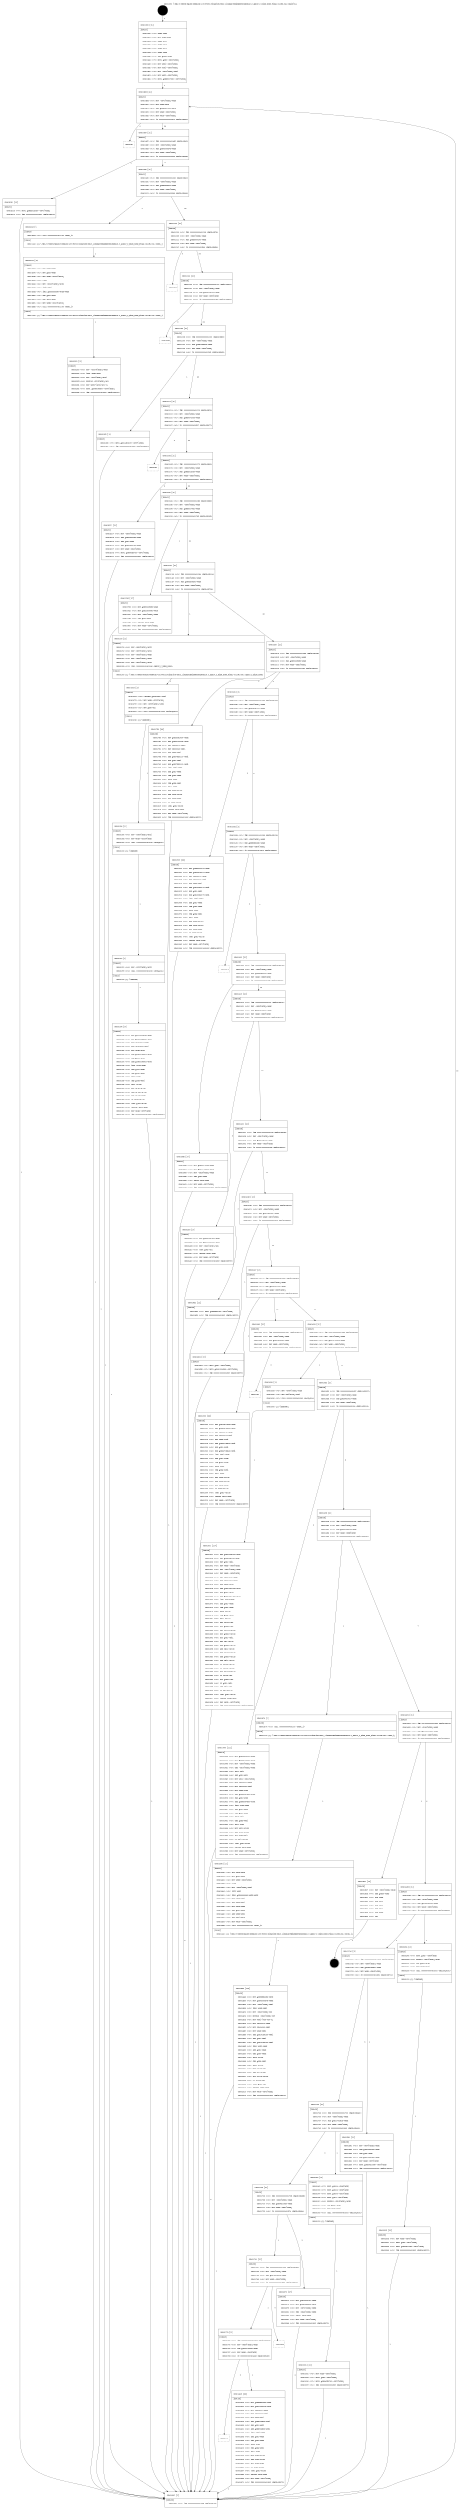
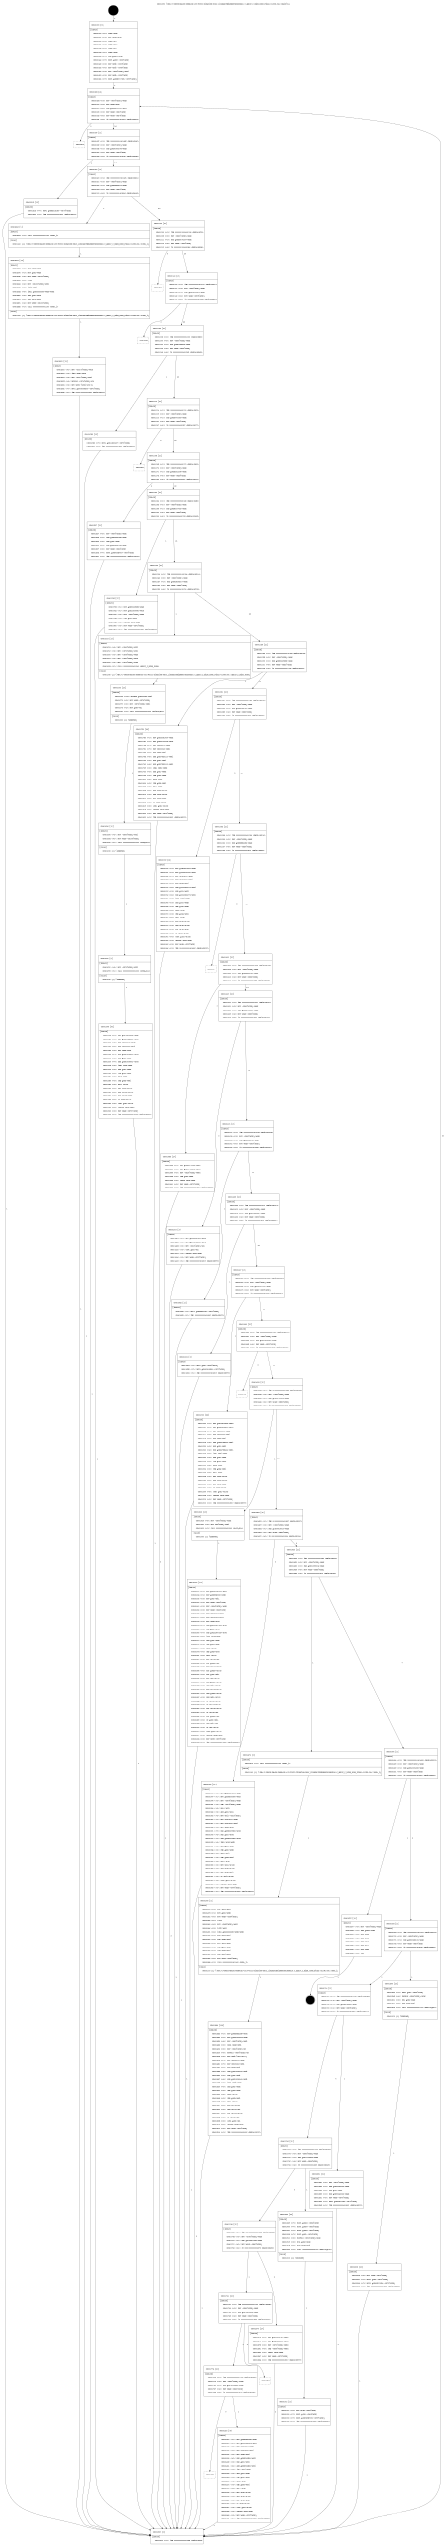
(302, 1309) -> (270, 1364)
